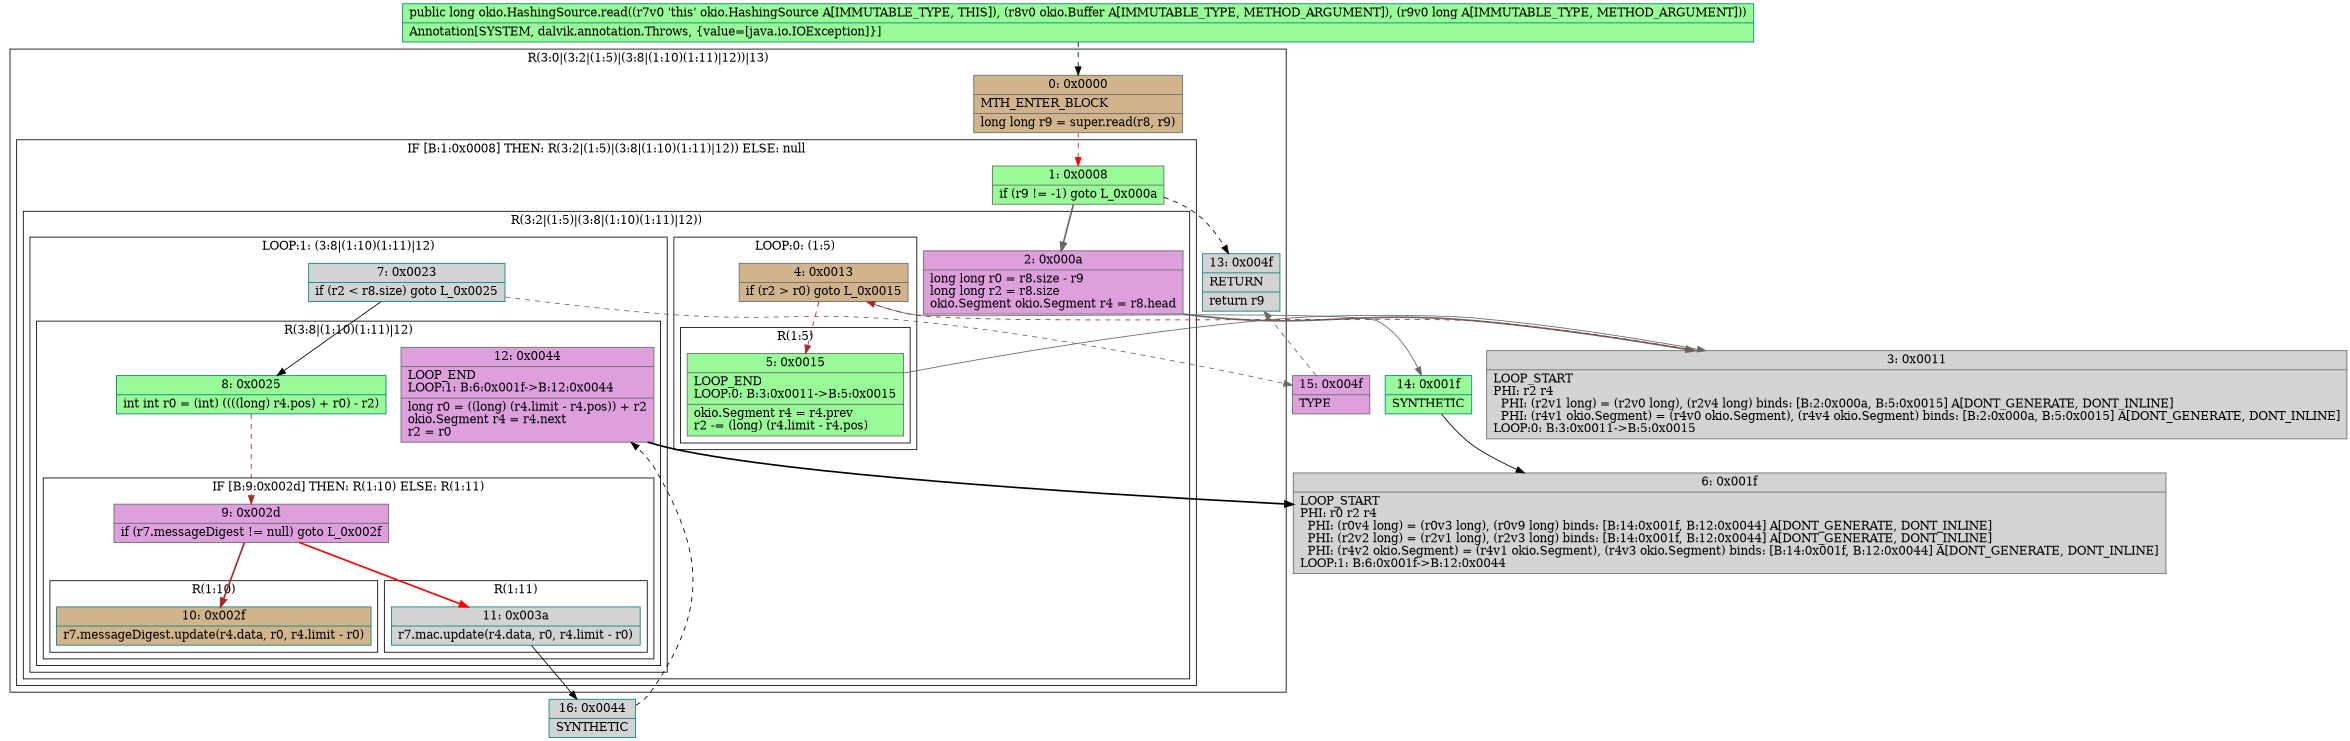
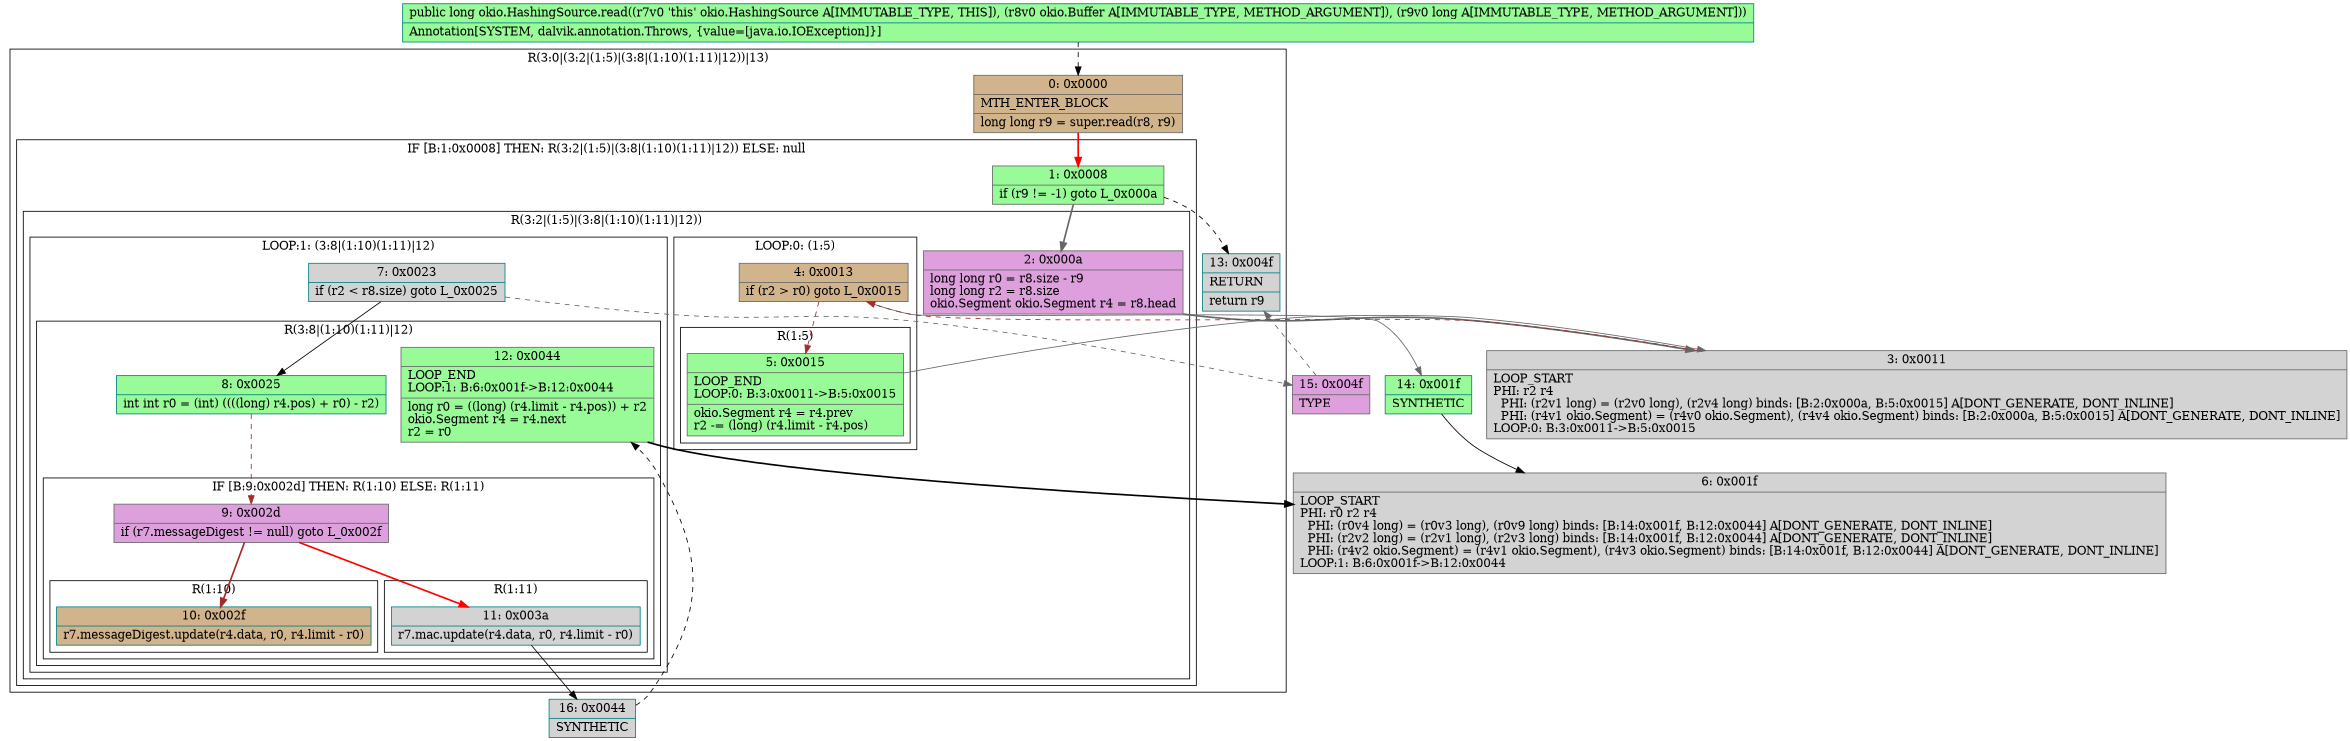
(1078, 145) -> (1078, 145)
(527, 395) -> (527, 395)
